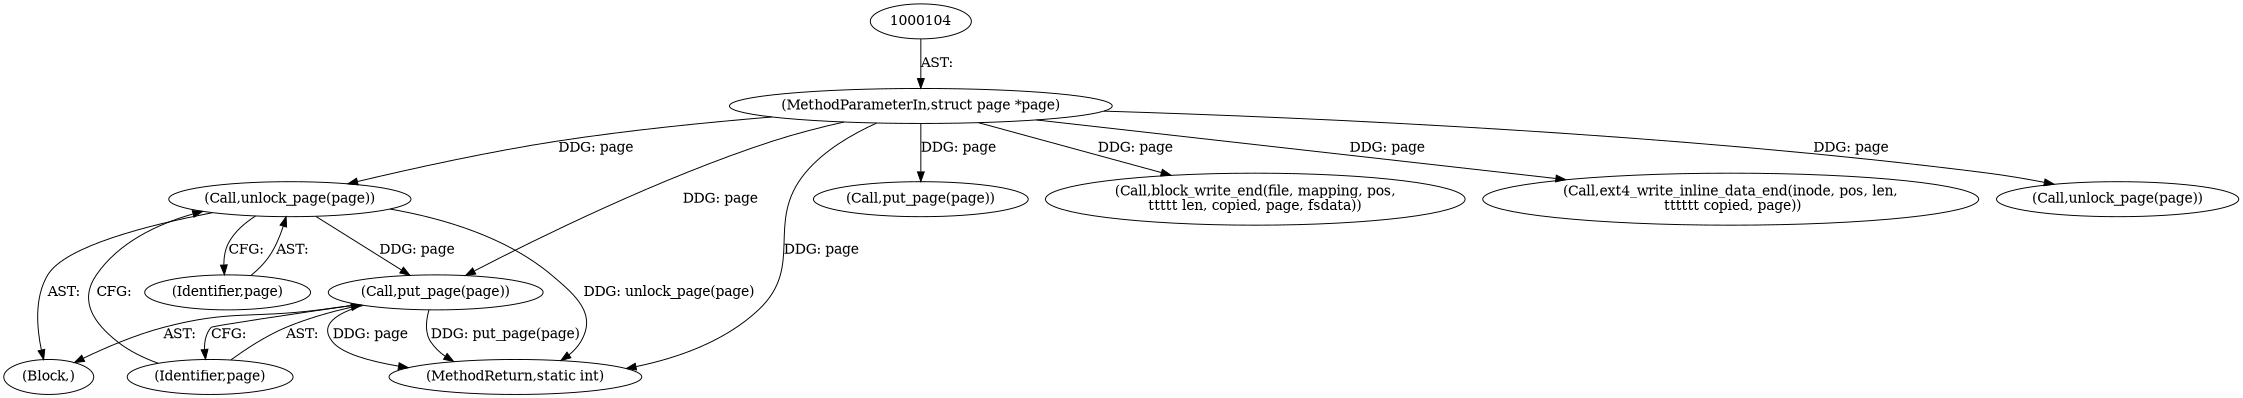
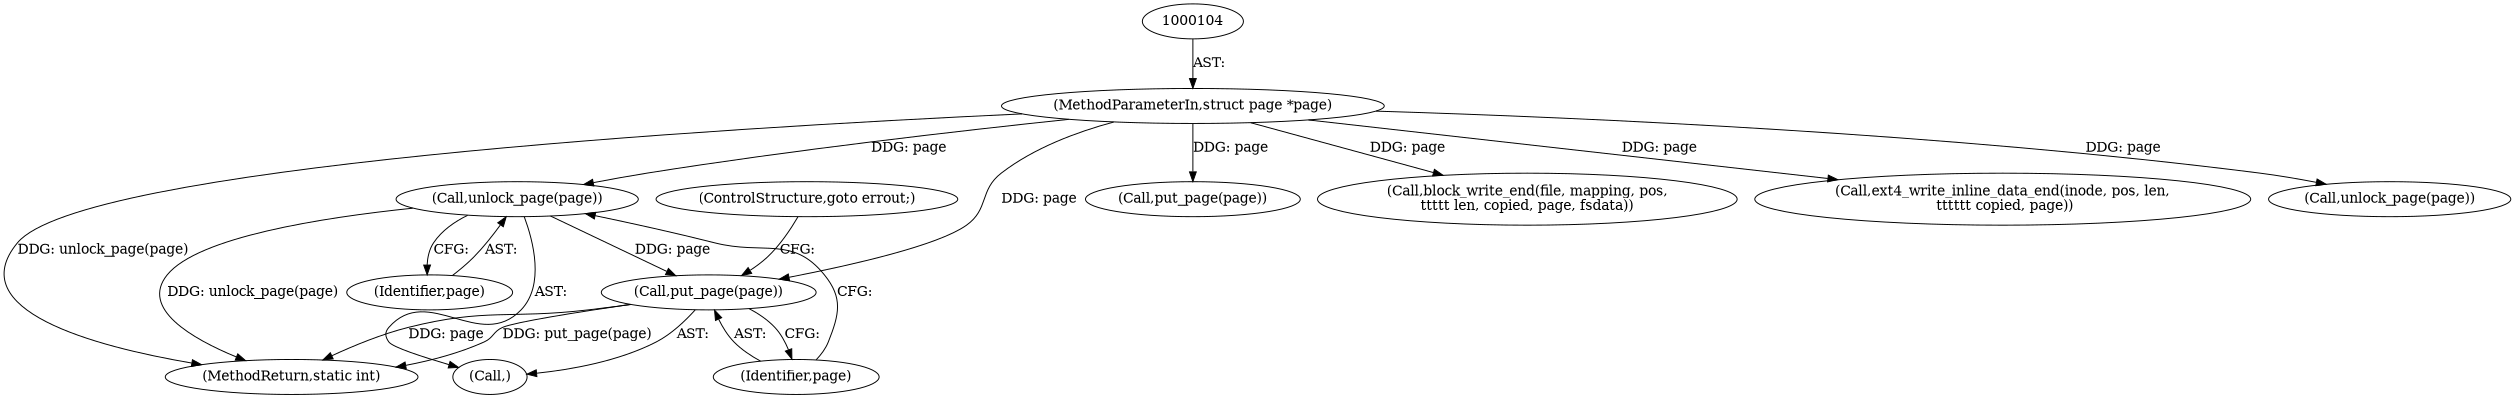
none -> (807, 199)
(822, 250) -> (103, 250)
(49, 377) -> (490, 377)
